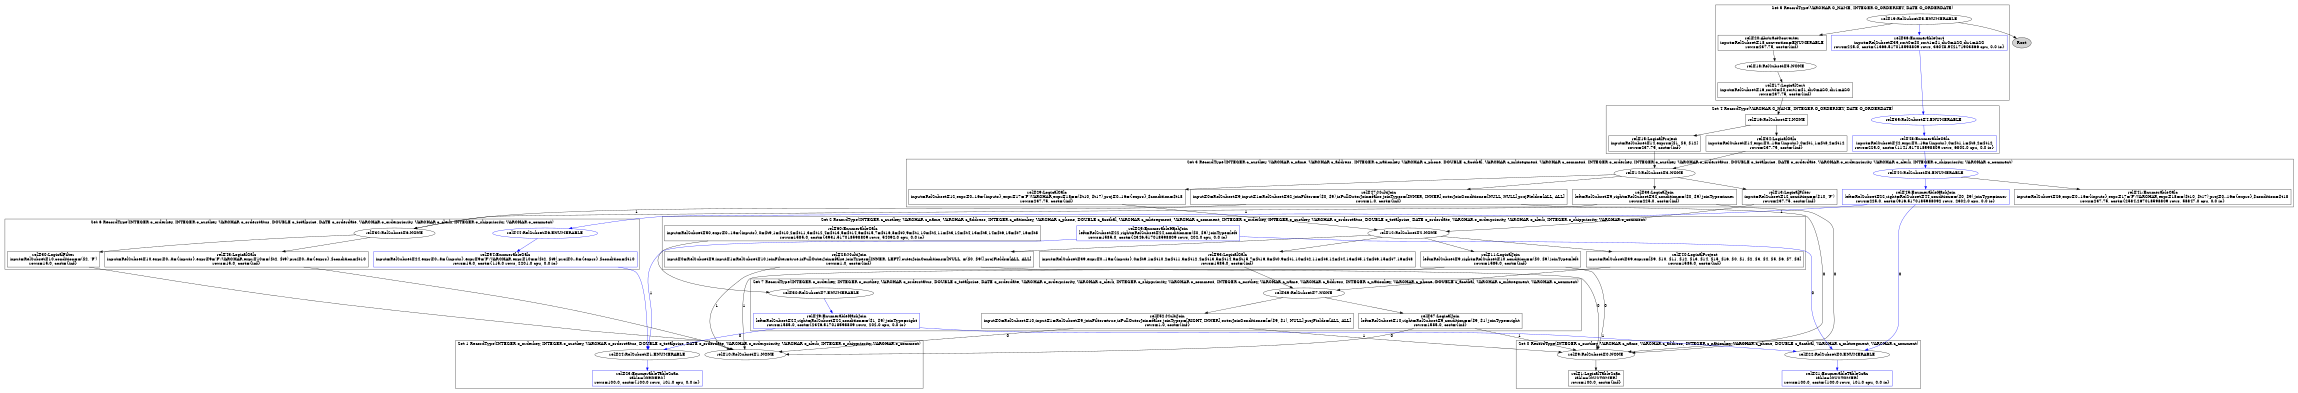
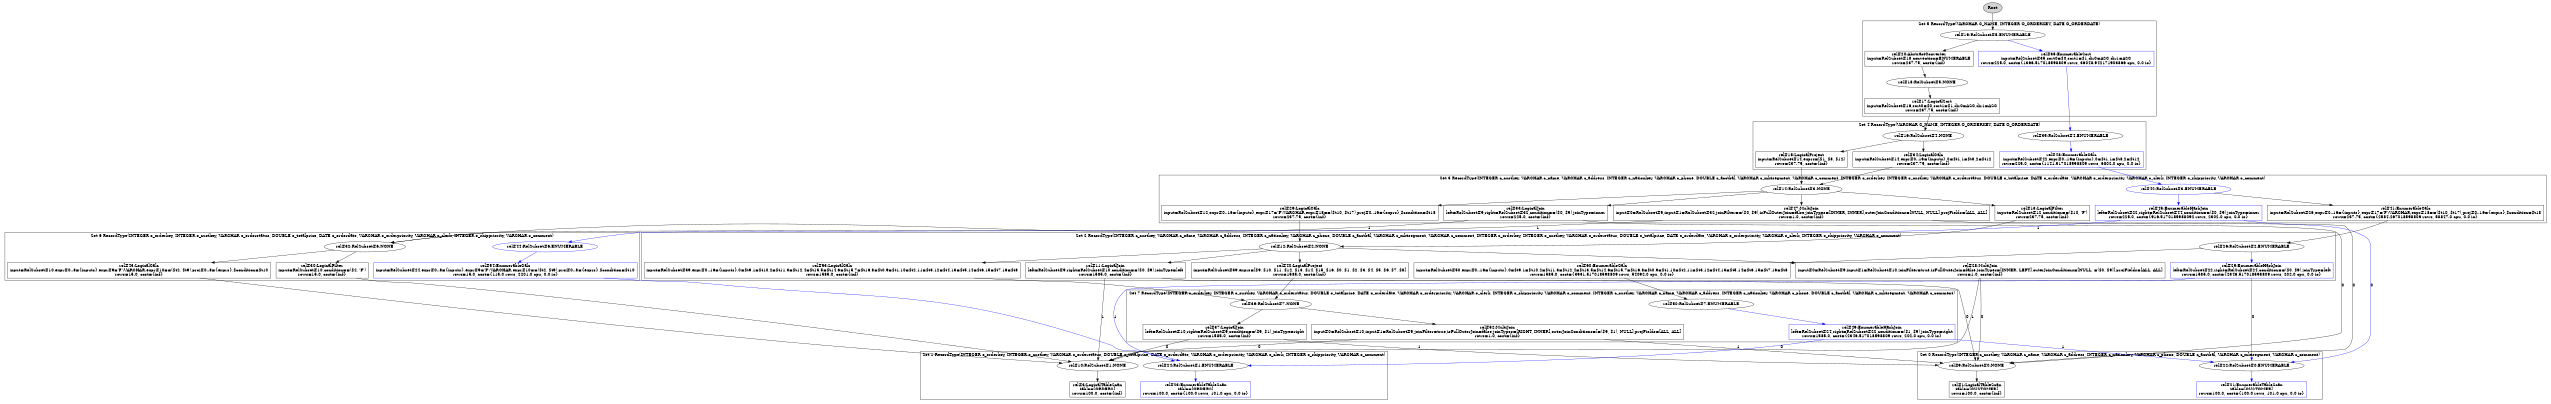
(1987, 28) -> (1993, 19)
(1776, 120) -> (1923, 136)
(1924, 120) -> (2071, 136)
none -> (2252, 247)
none -> (1098, 389)
